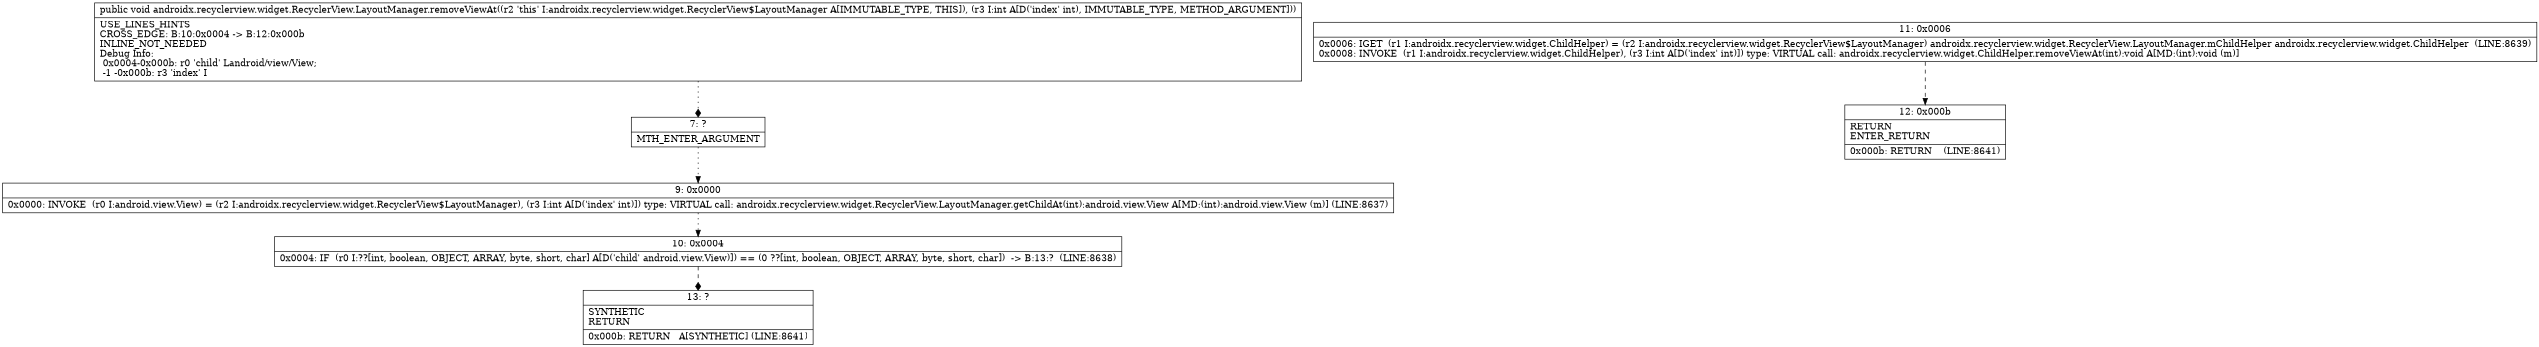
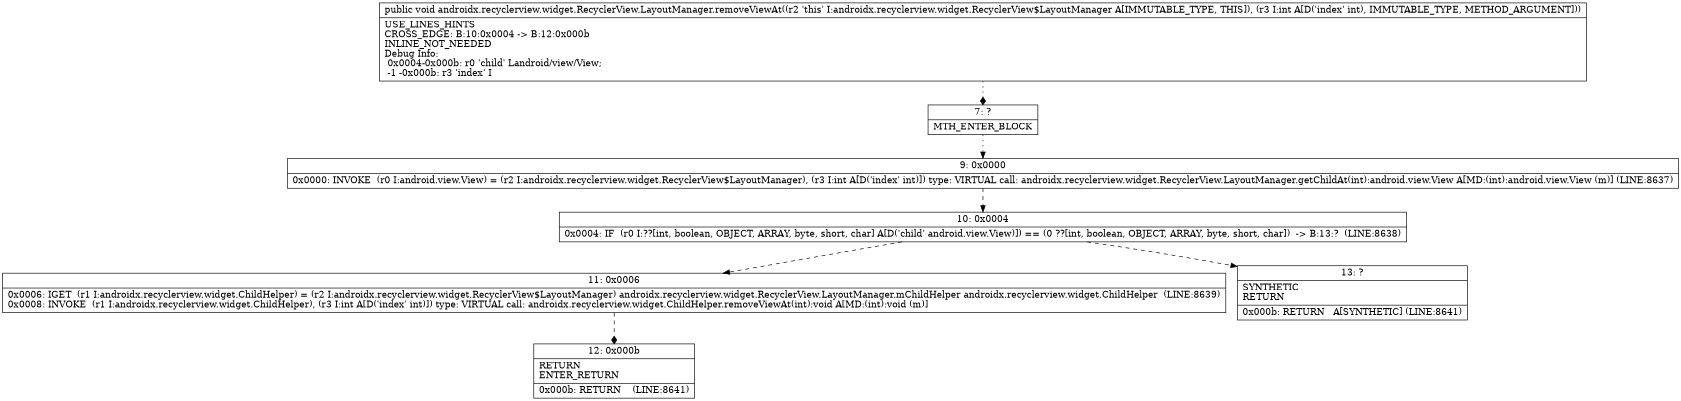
(1925, 80) -> (614, 324)
(698, 139) -> (983, 127)
(698, 221) -> (983, 197)
none -> (816, 257)
(698, 274) -> (1159, 253)
